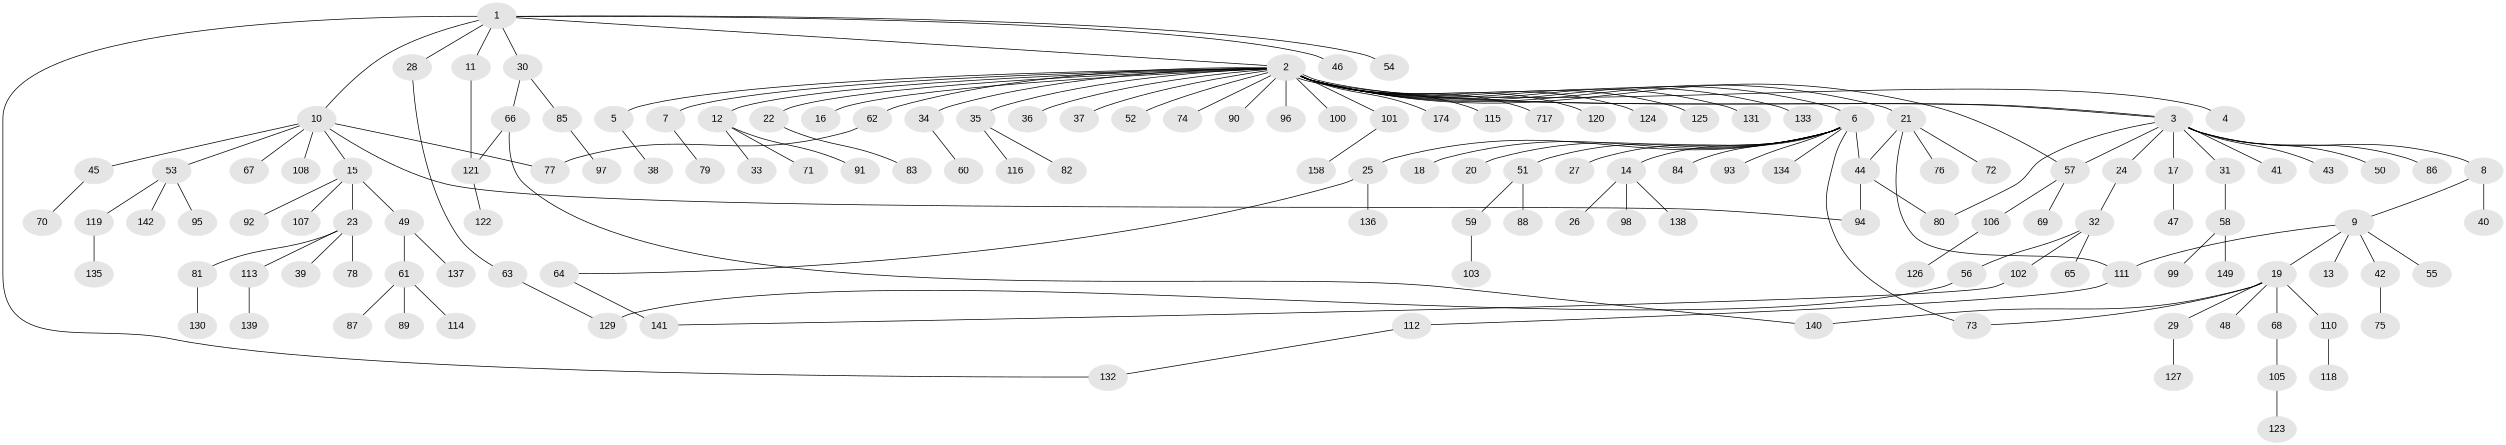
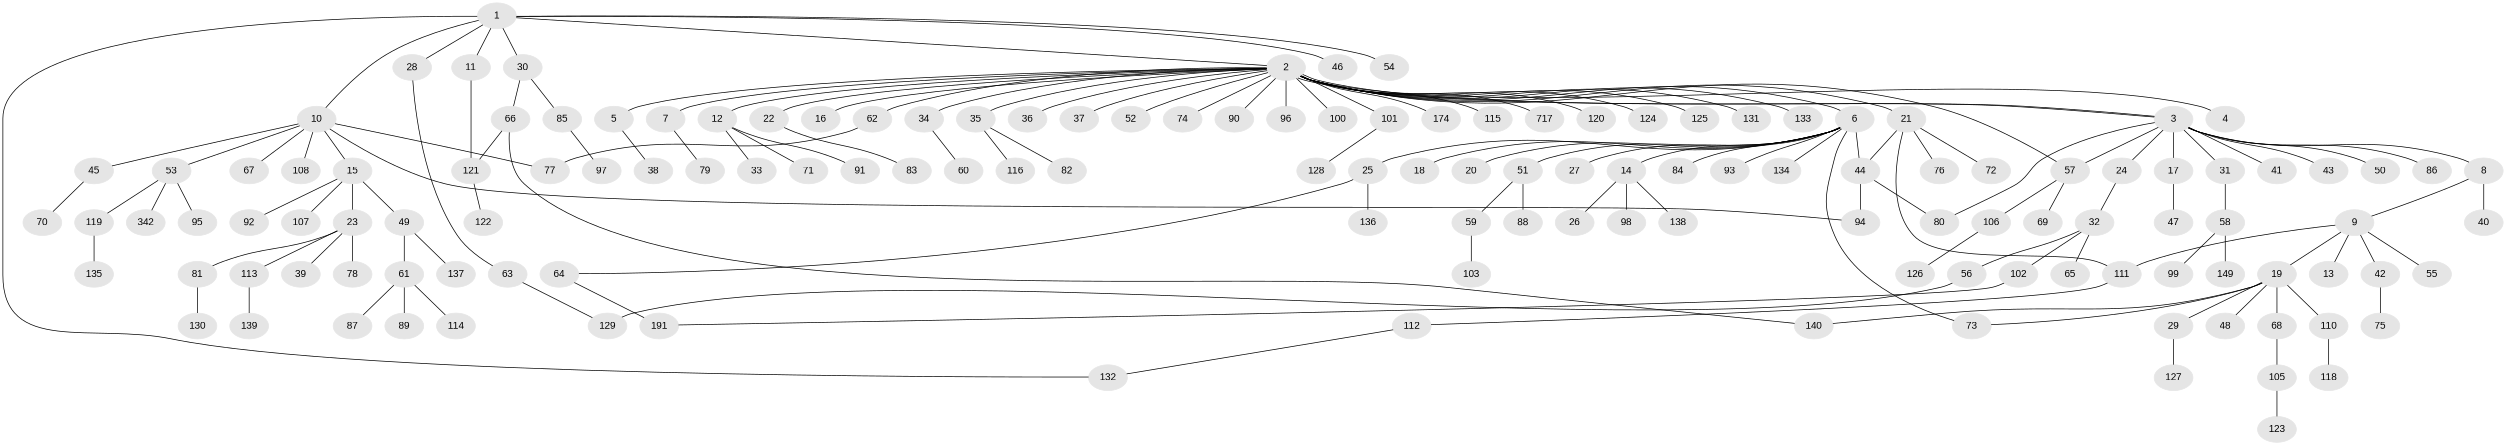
(1316, 171) -> (1316, 171)
(146, 223) -> (146, 223)
(659, 326) -> (659, 326)
